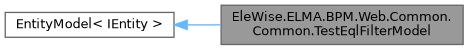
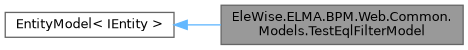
(342, 25) -> (342, 25)
